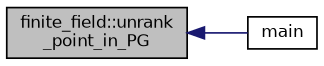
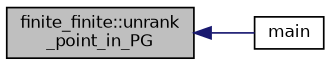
(97, 33) -> (100, 33)
